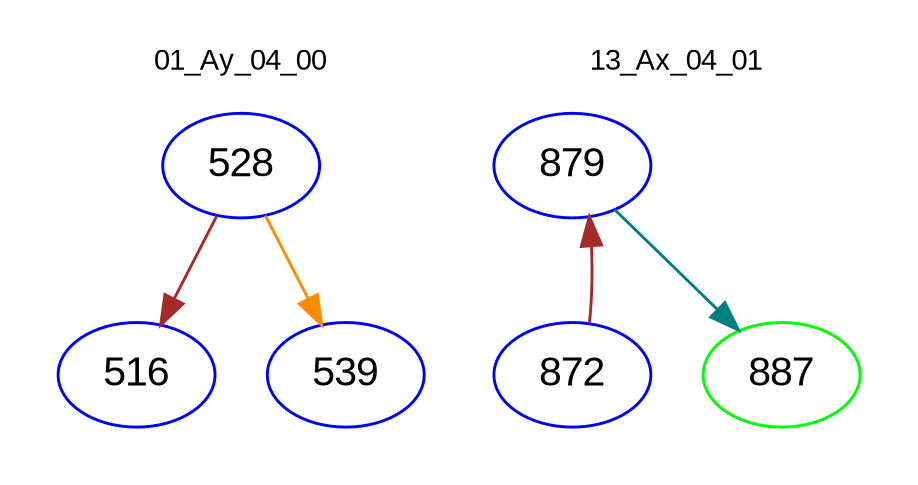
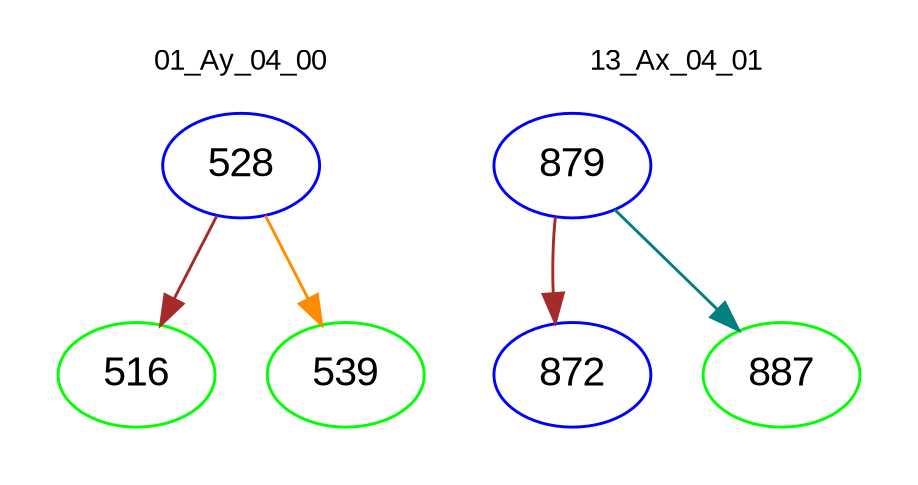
(592, 285) -> (553, 255)
(137, 375) -> (137, 375)
(346, 375) -> (346, 375)
